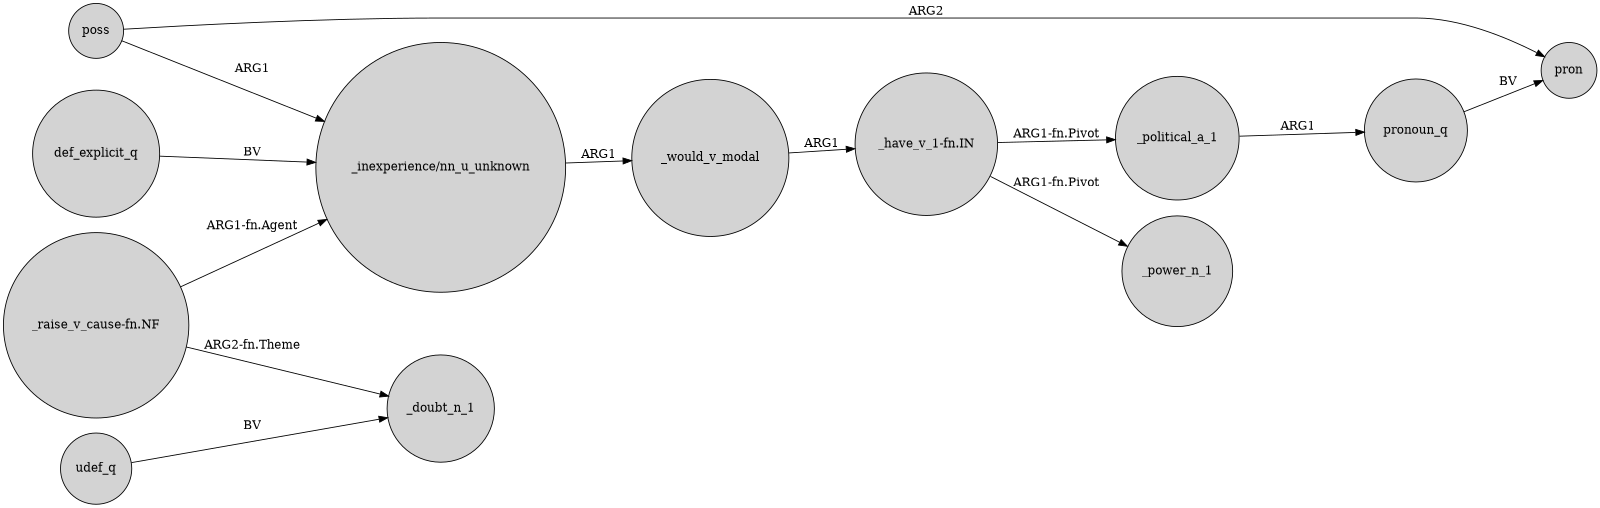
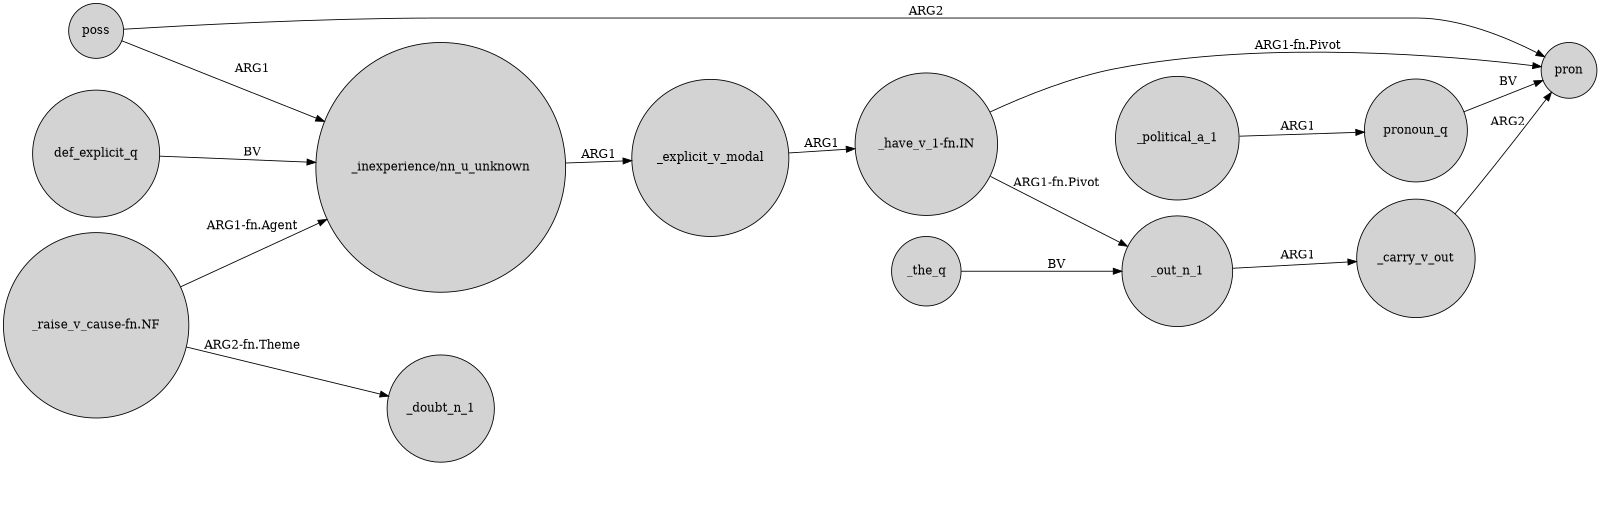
(1052, 141) -> (1258, 54)
(710, 158) -> (710, 158)
none -> (1416, 258)
none -> (926, 271)
(1177, 271) -> (1177, 271)
(96, 469) -> none
